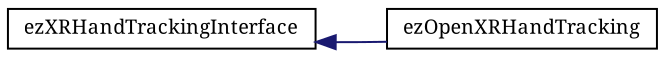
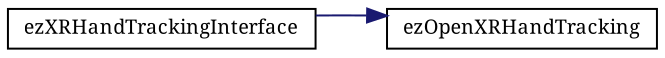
(361, 42) -> (341, 15)
